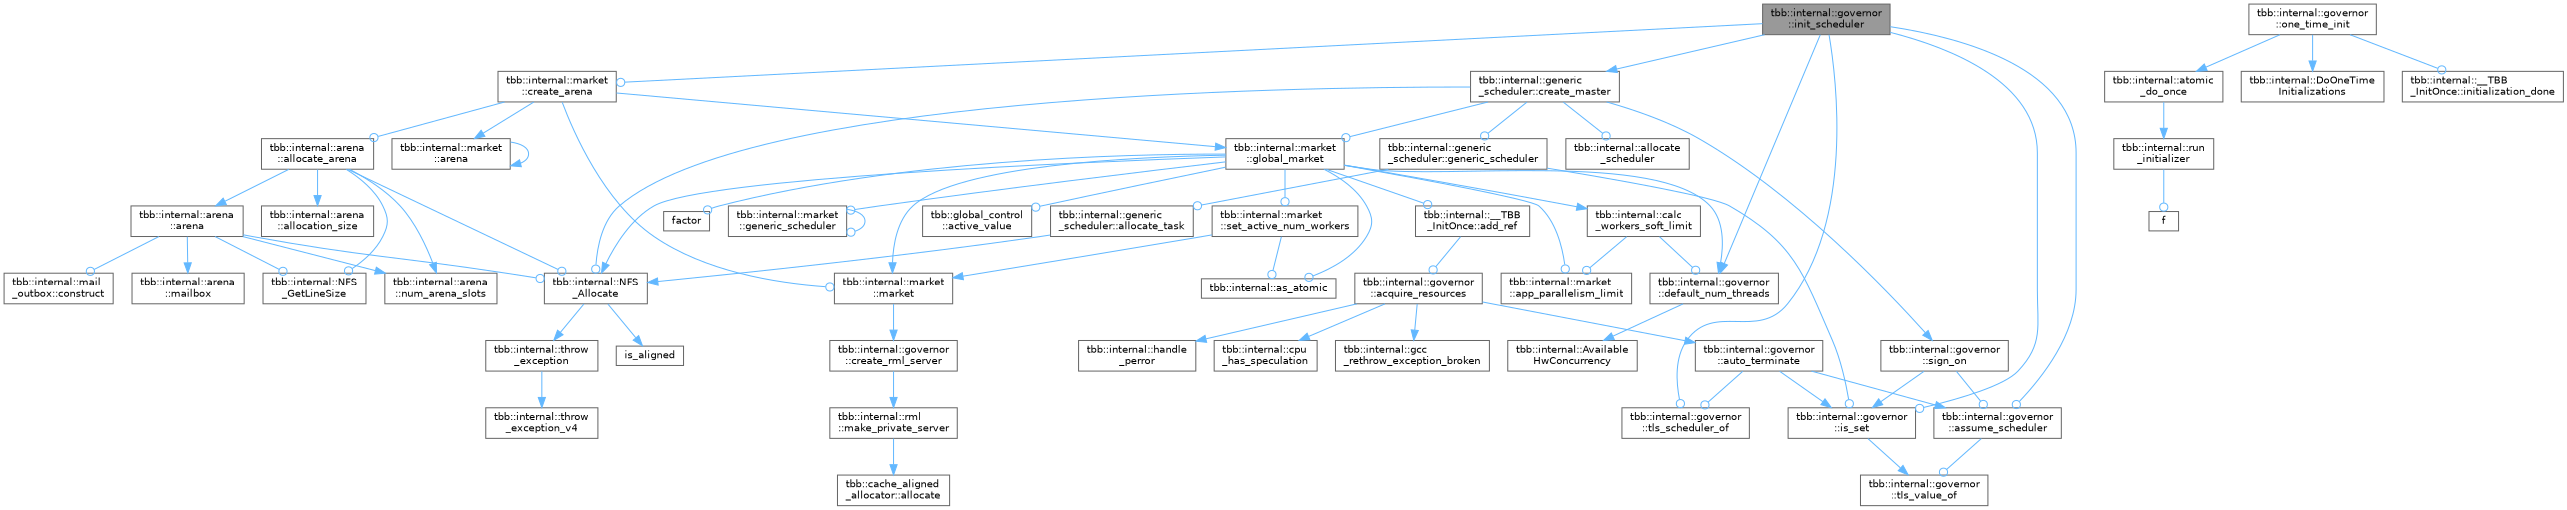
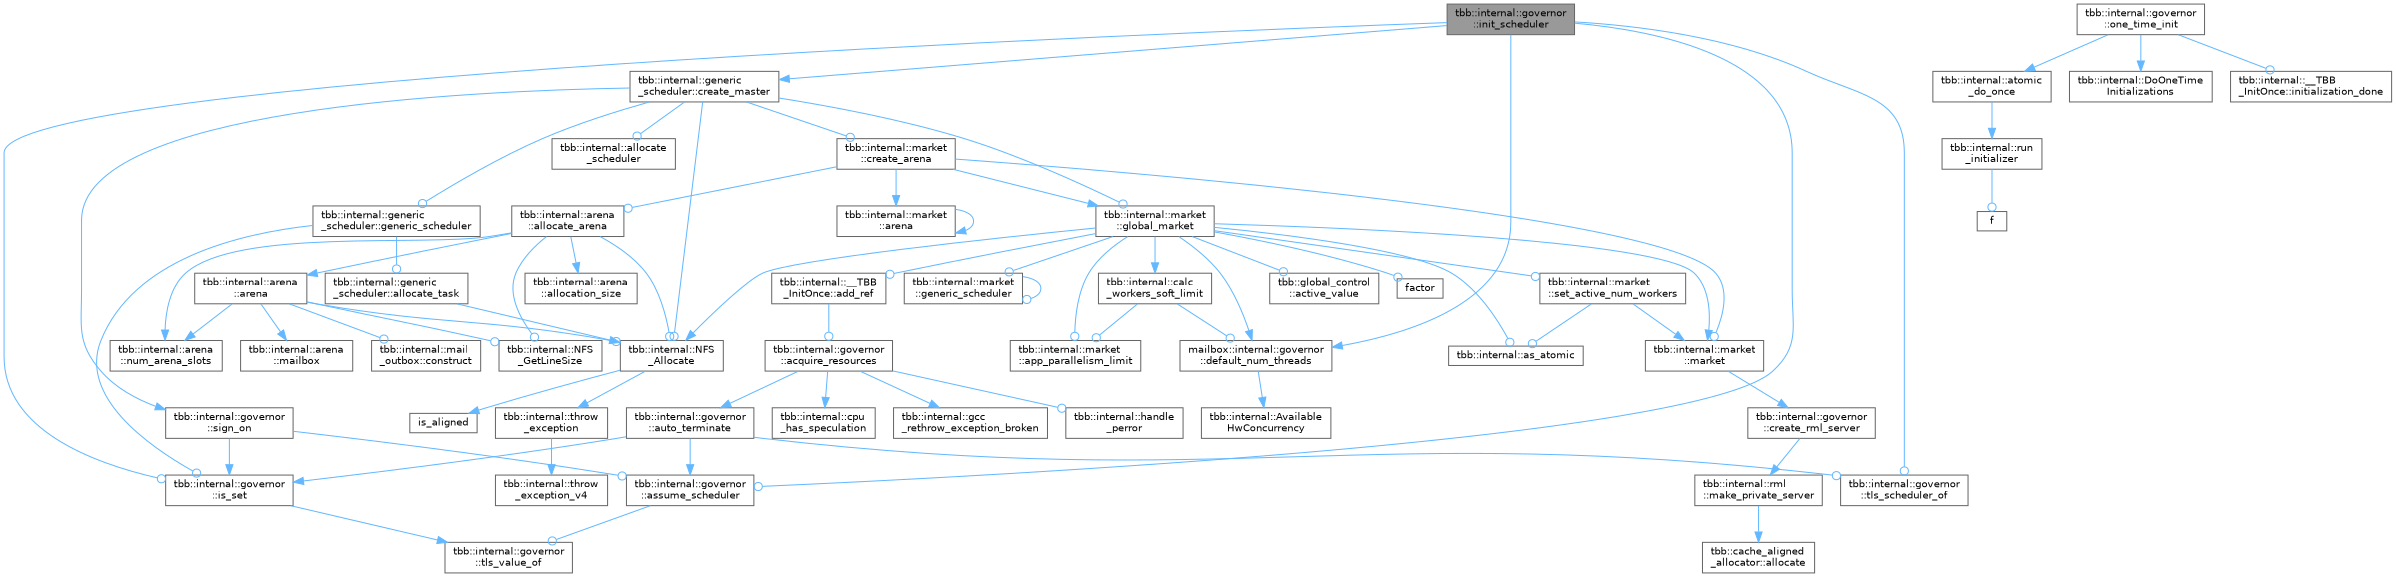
(1194, 53) -> (796, 119)
(1714, 289) -> (1256, 356)
(1281, 321) -> (975, 389)
